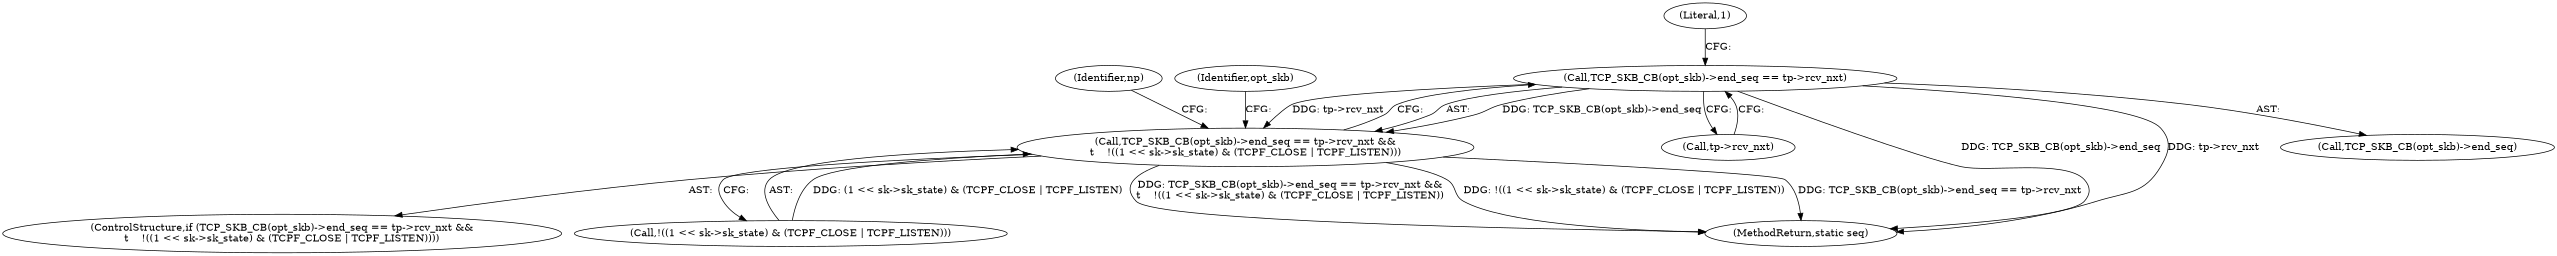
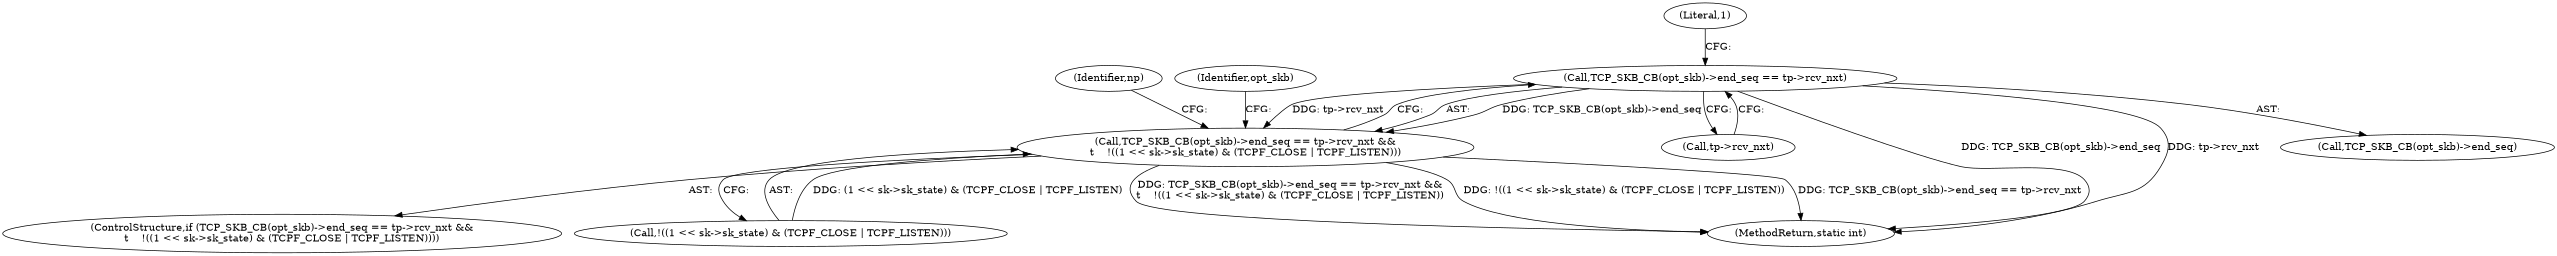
(1801, 234) -> (1801, 234)
